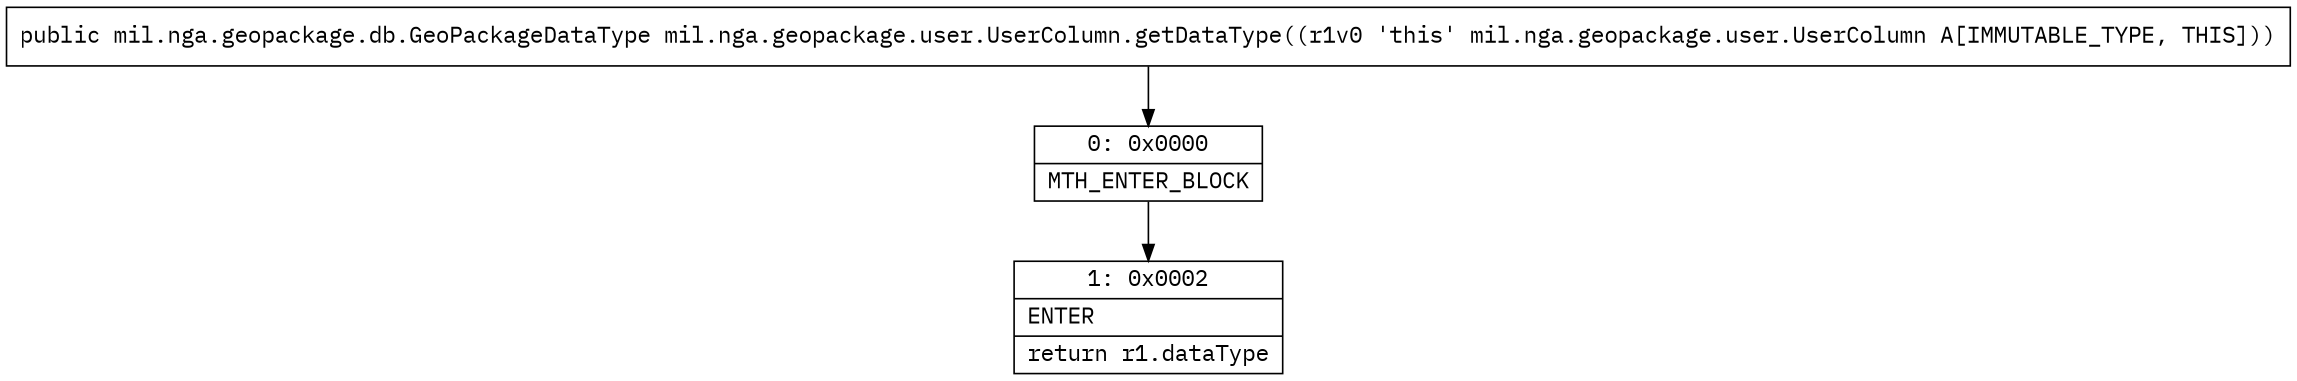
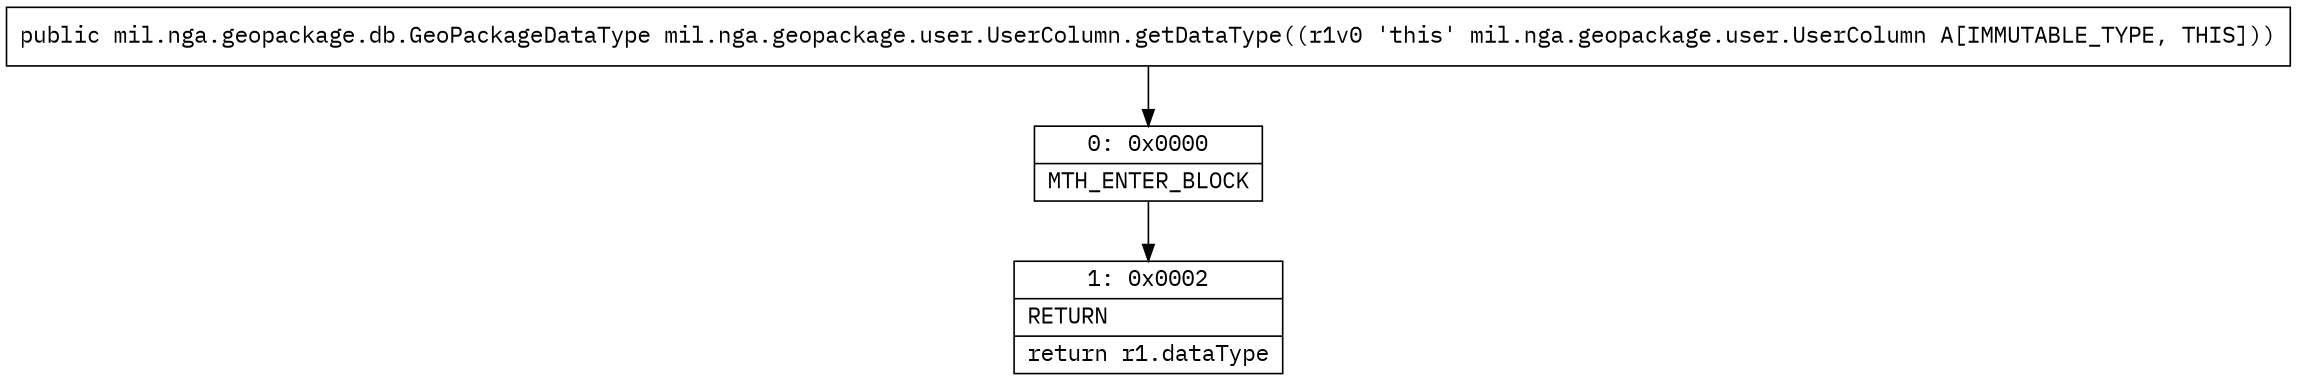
(1061, 317) -> (1068, 317)
